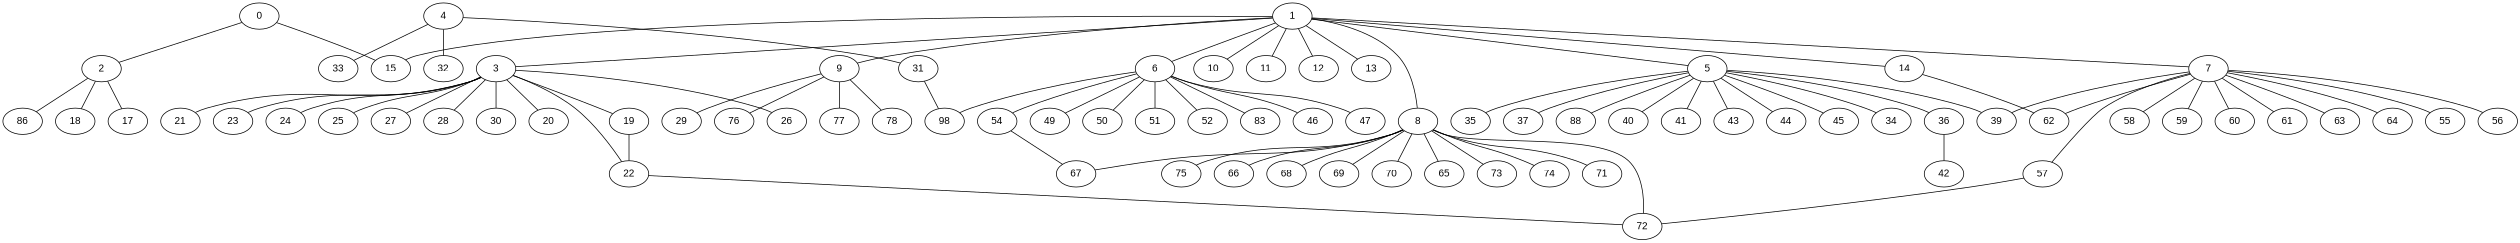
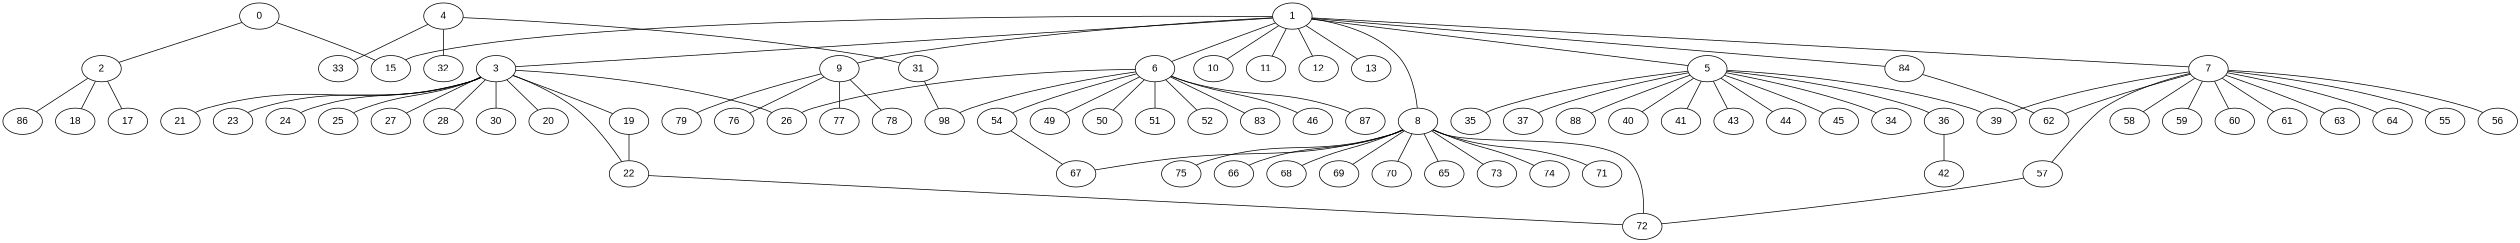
(1905, 69) -> (1905, 69)
none -> (967, 80)
(682, 121) -> (682, 121)
(1365, 121) -> (1365, 121)
